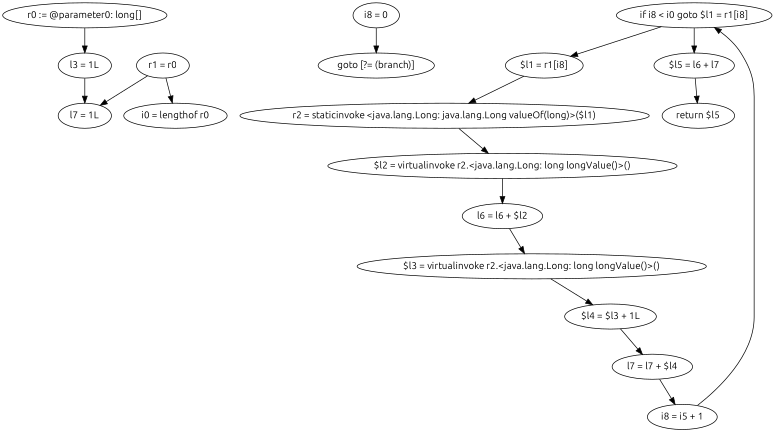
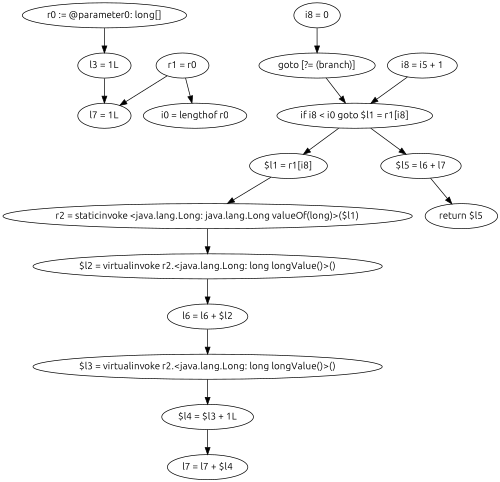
none -> (334, 88)
(665, 389) -> none
